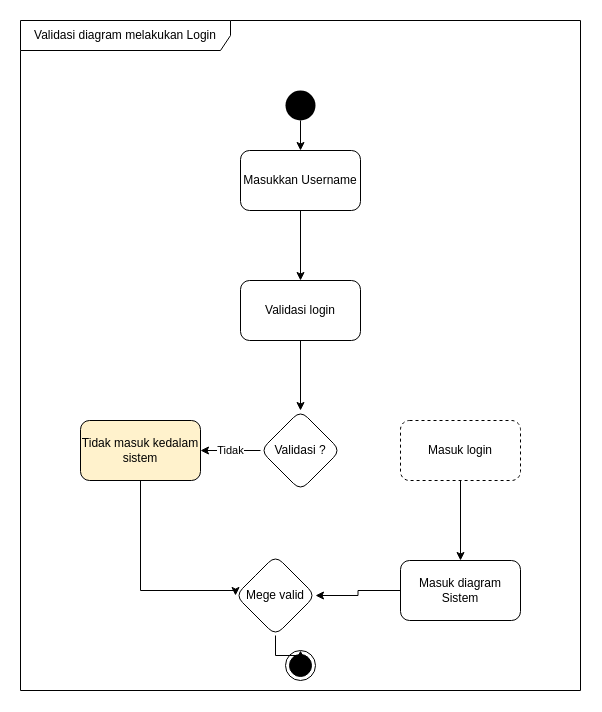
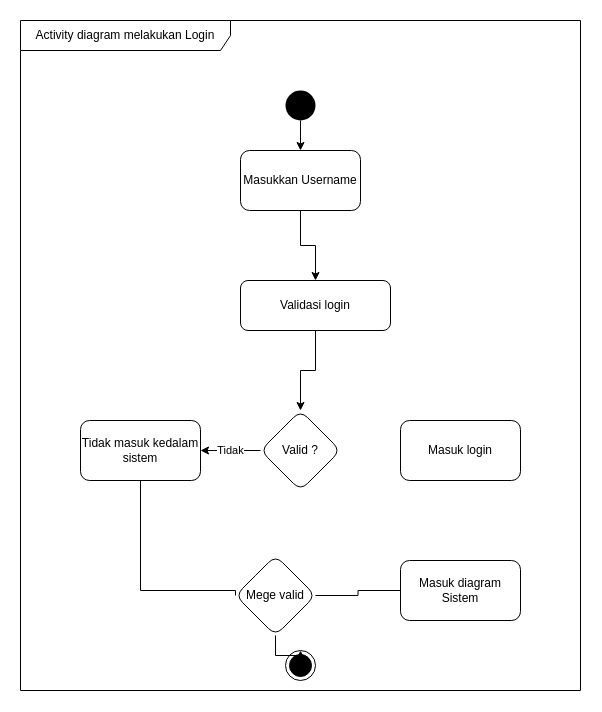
(126, 36) -> (126, 36)
(301, 311) -> (316, 306)
(141, 451) -> (141, 451)
(301, 451) -> (301, 451)
(461, 451) -> (461, 451)
(461, 517) -> none
(233, 591) -> (235, 591)
(324, 596) -> (321, 596)
